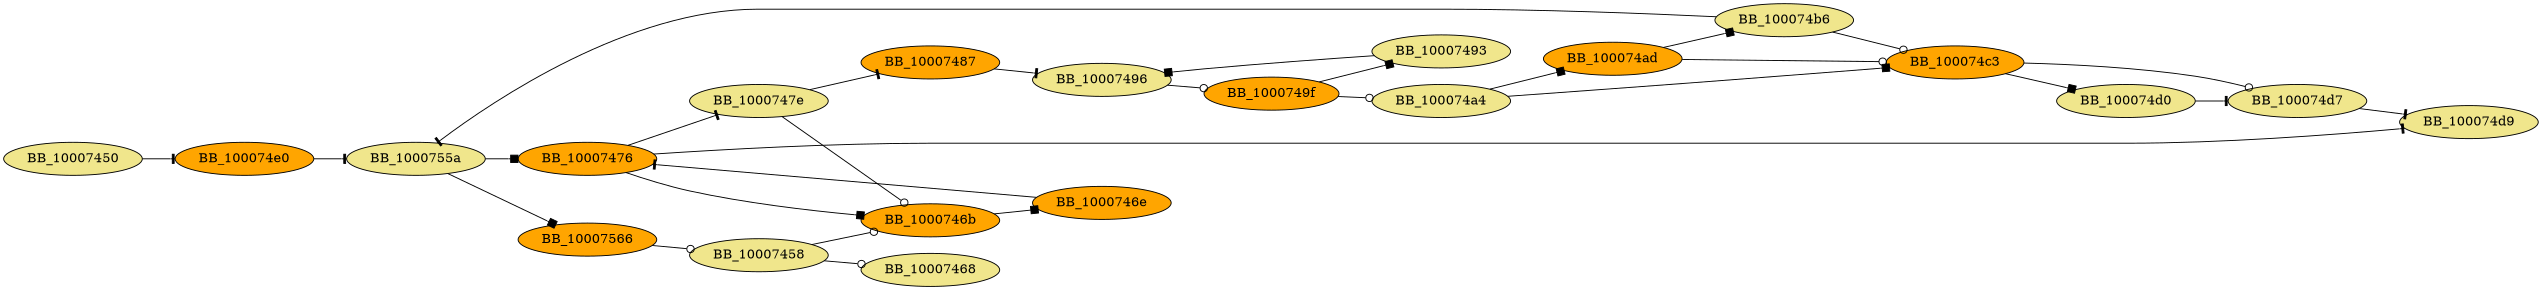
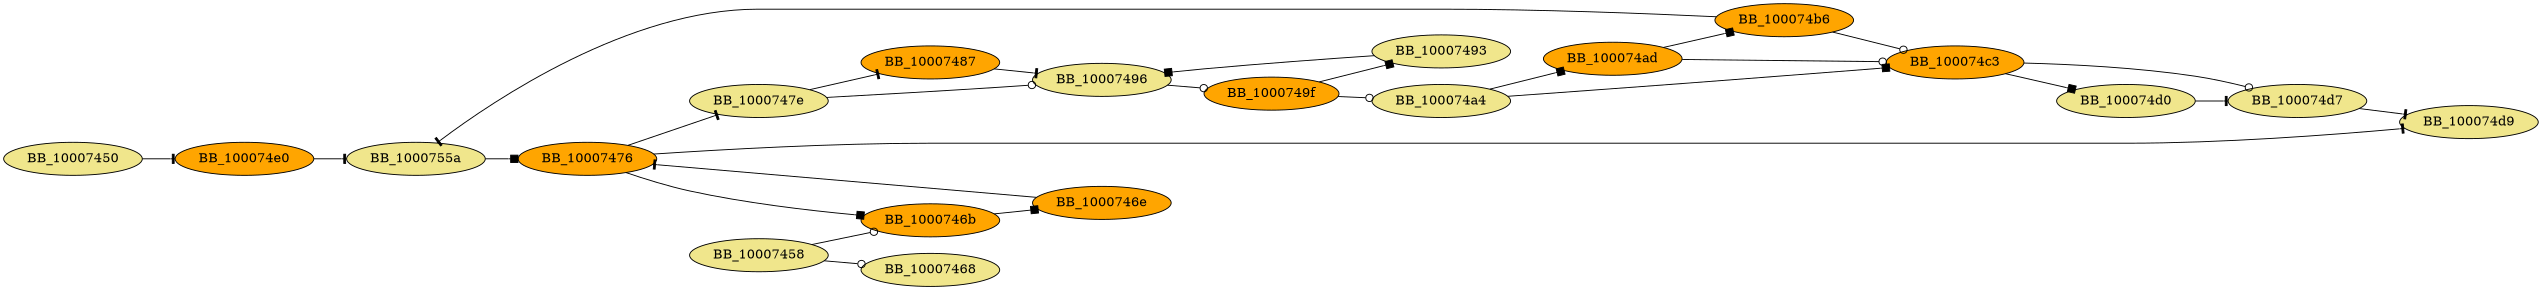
(1784, 20) -> (1784, 20)
(841, 158) -> (927, 92)
(587, 240) -> none
